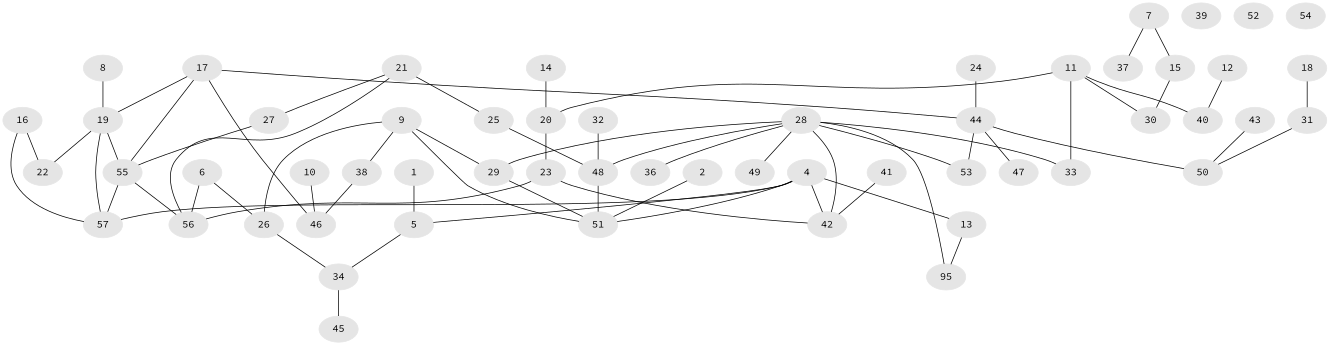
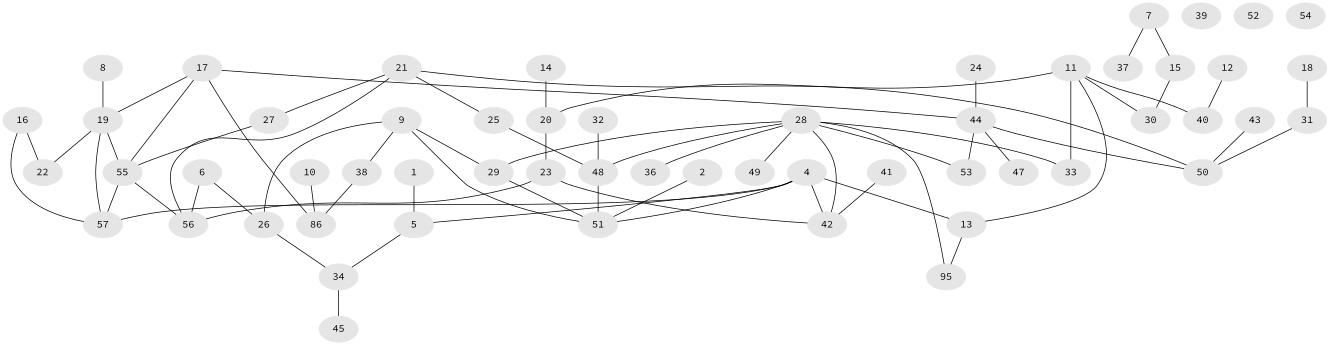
none -> (905, 93)
none -> (1095, 187)
(316, 225) -> (316, 225)
